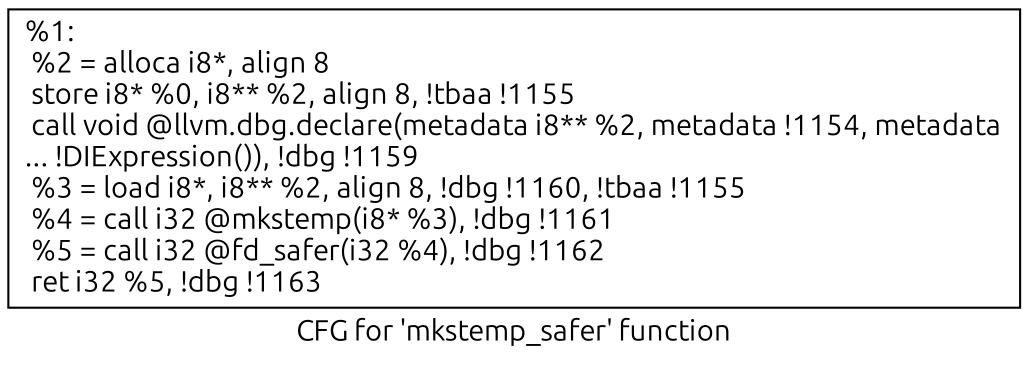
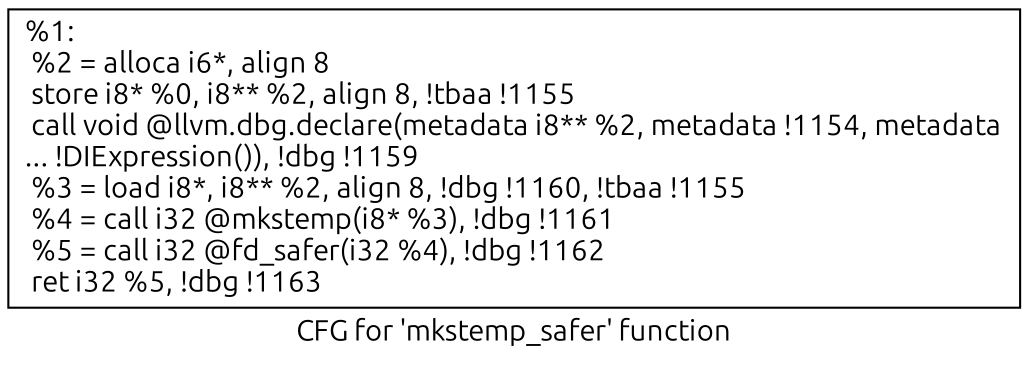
(178, 64) -> (178, 64)
